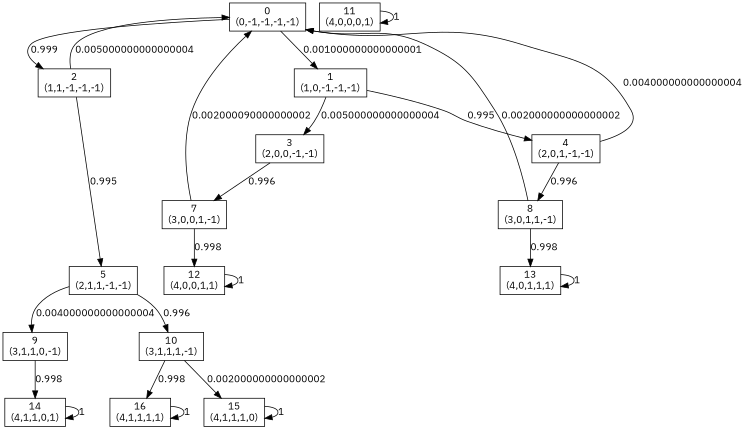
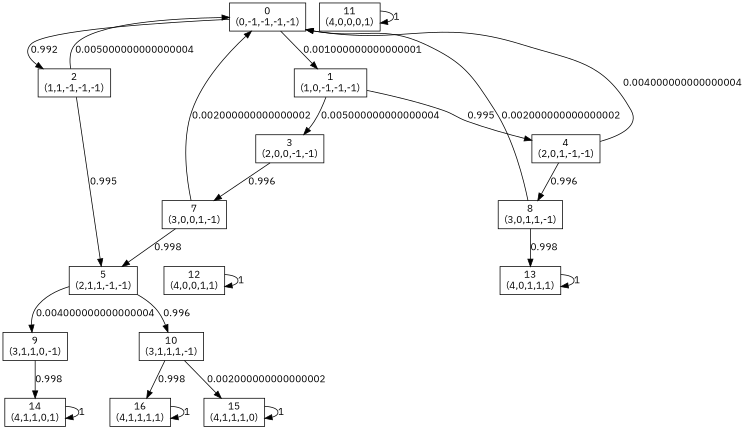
(44, 50) -> (44, 50)
(252, 116) -> (252, 116)
(194, 244) -> (152, 245)
